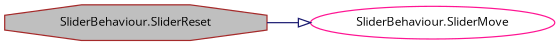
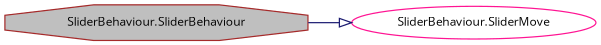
(136, 23) -> (156, 23)
